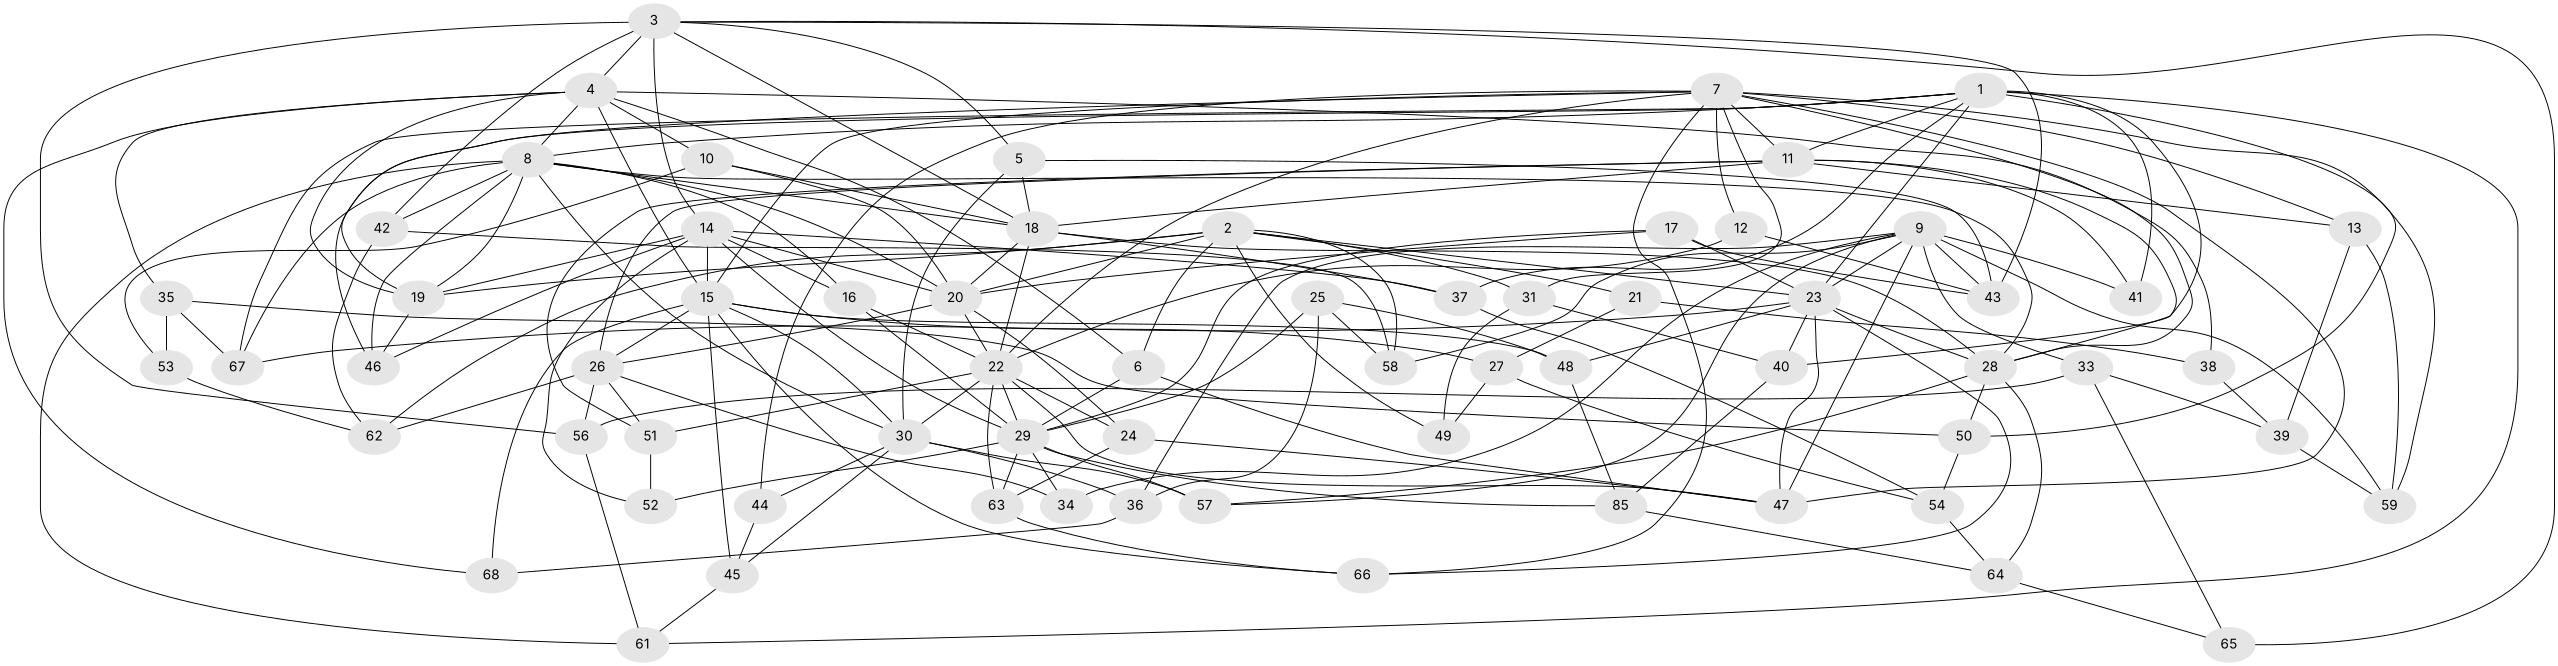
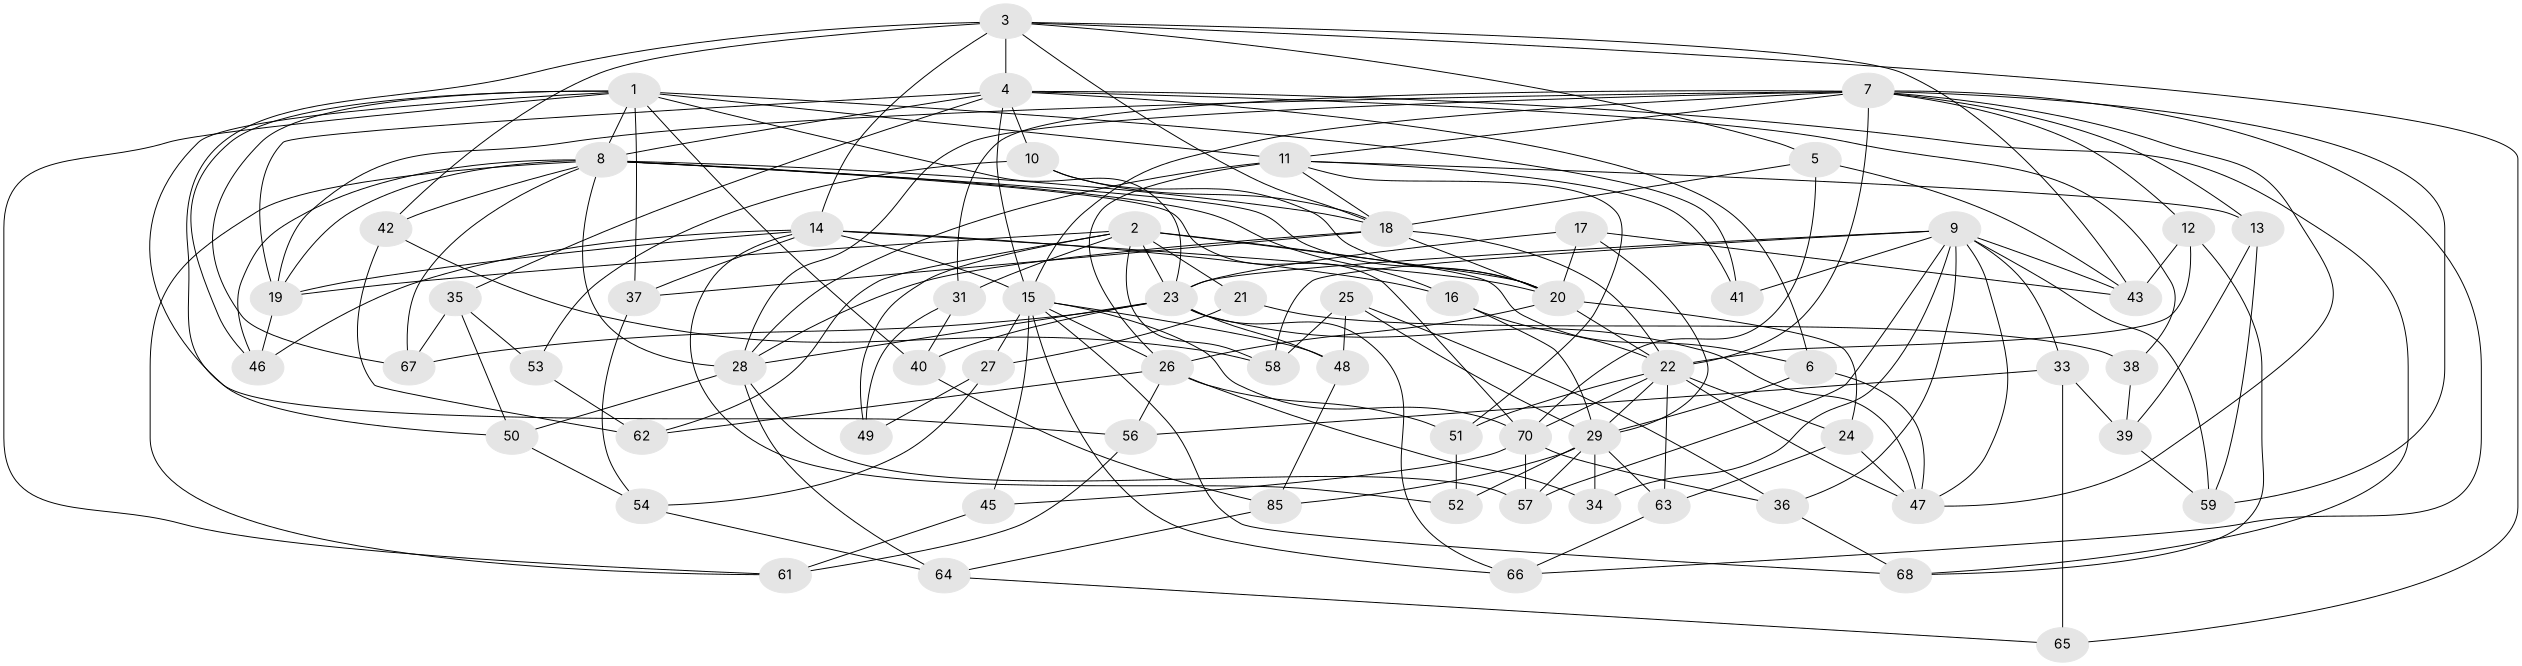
(854, 348) -> none
(905, 437) -> (1526, 437)
(760, 506) -> none
none -> (2257, 506)
